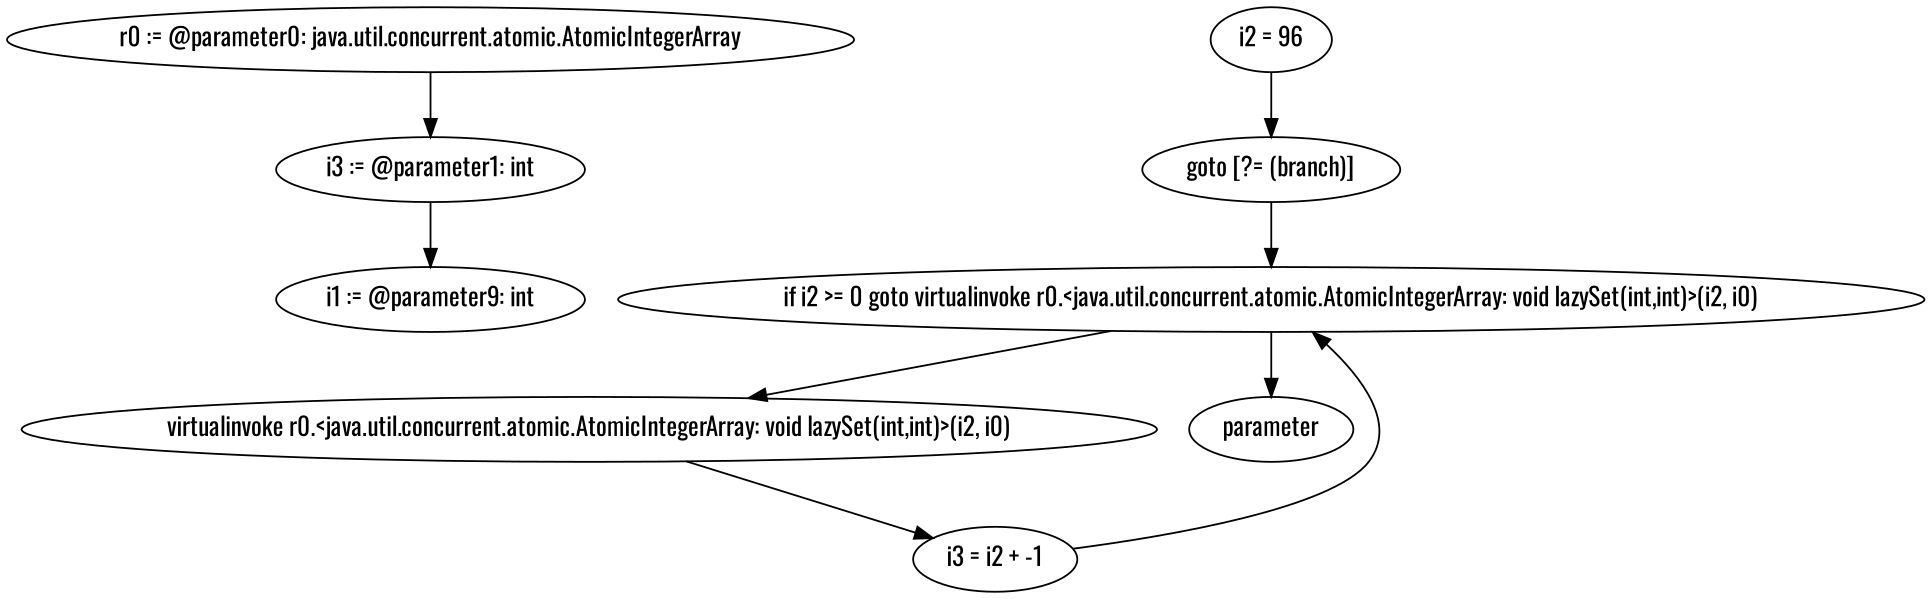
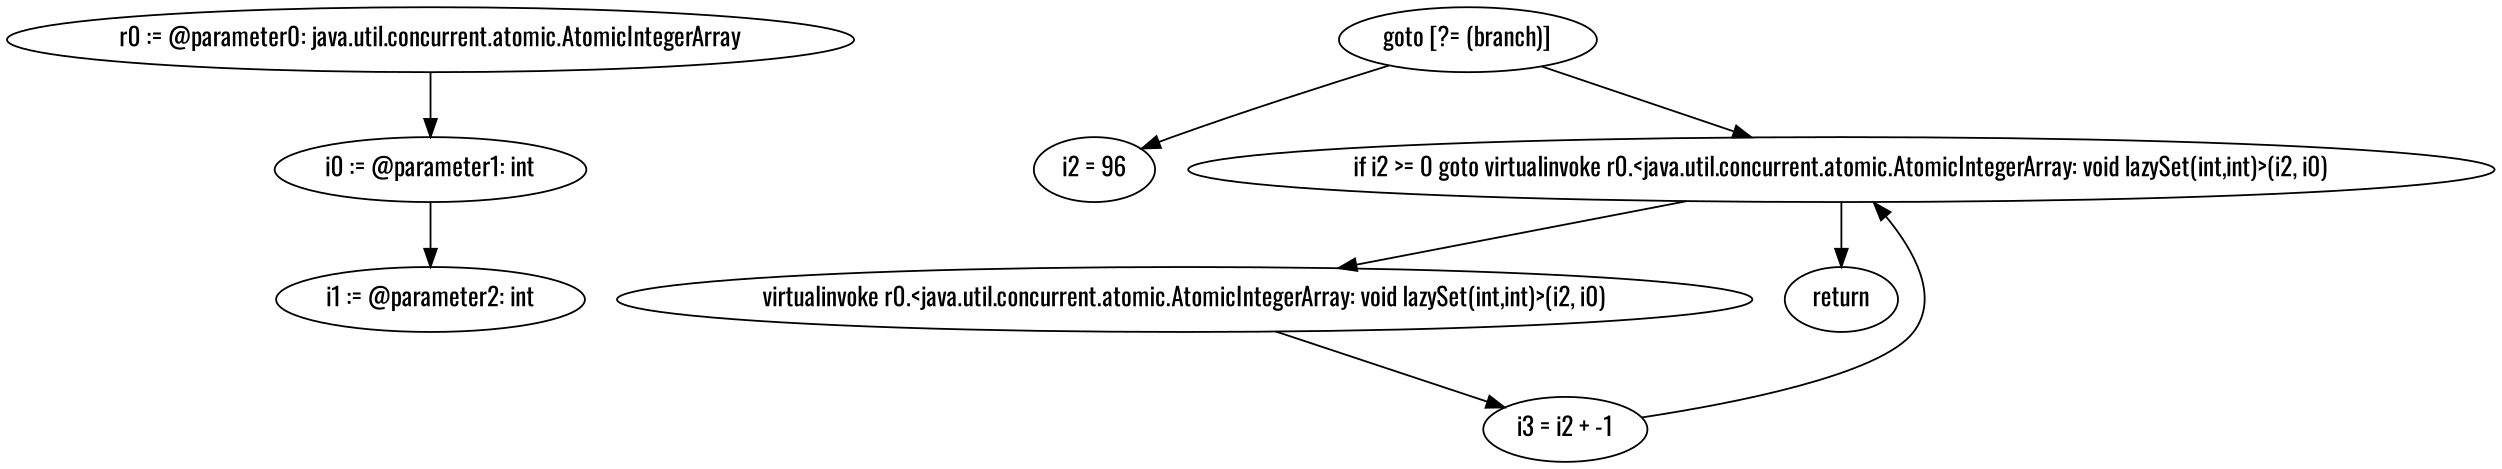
(1271, 96) -> (1273, 102)
(431, 170) -> (431, 170)
(431, 299) -> (431, 299)
(1271, 429) -> (1841, 299)
